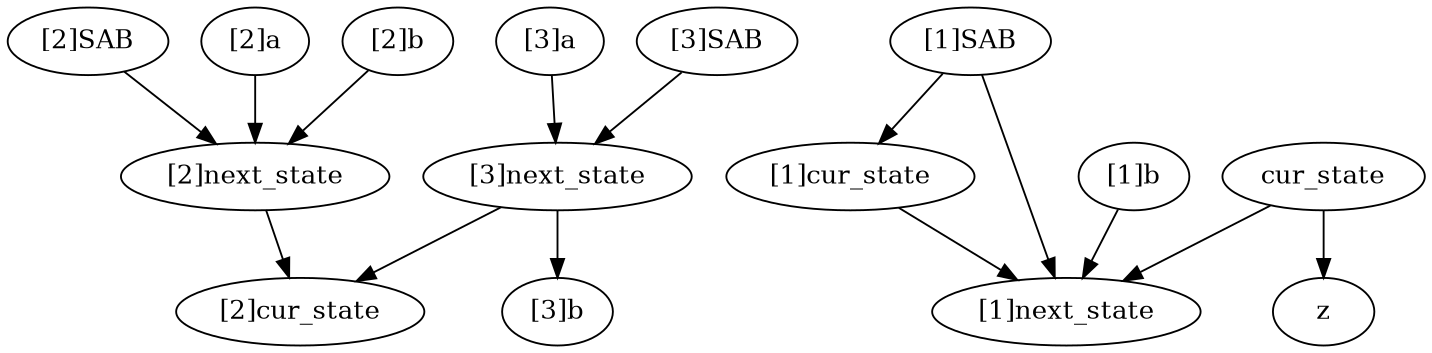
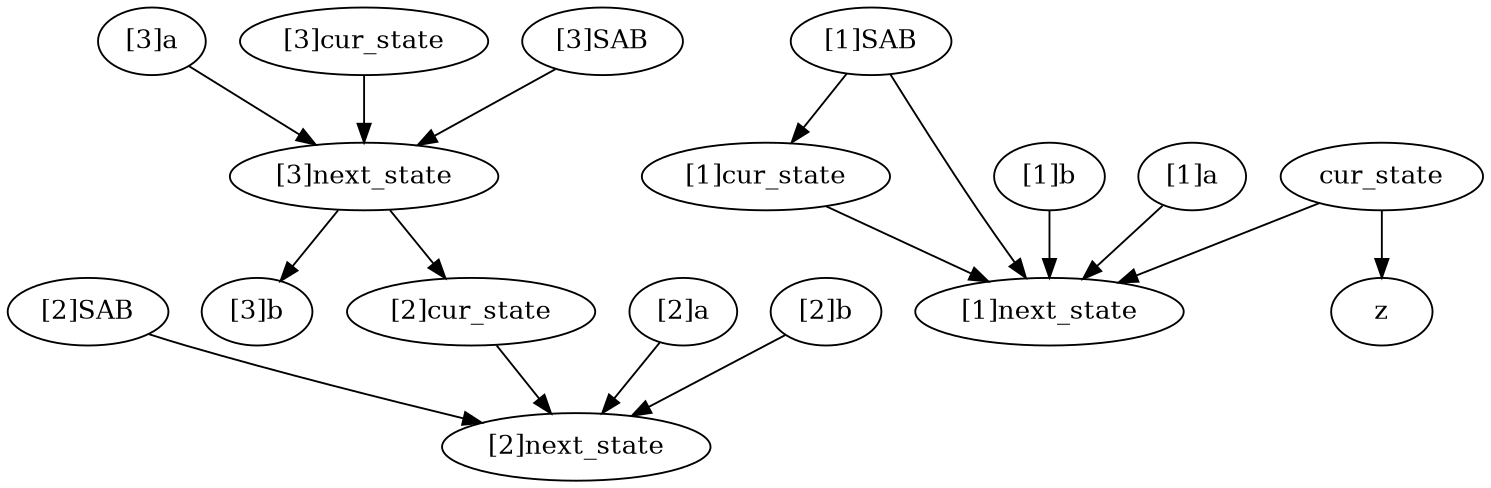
none -> (364, 41)
none -> (1192, 177)
(275, 235) -> (518, 372)
